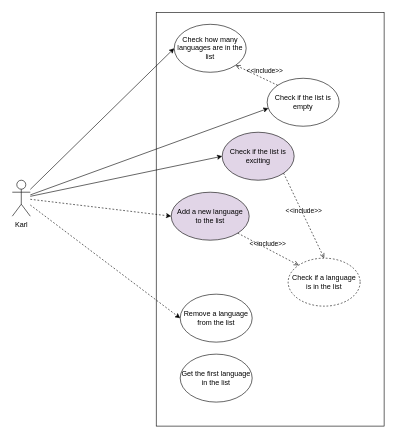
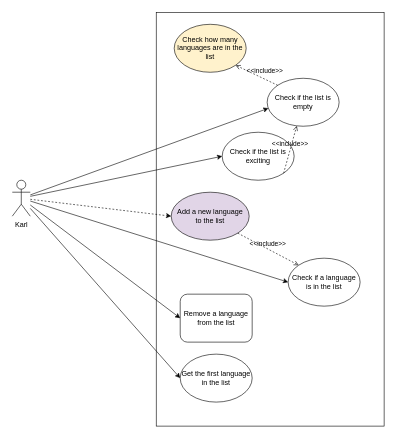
(210, 48) -> (210, 48)
(258, 156) -> (258, 156)
(47, 173) -> none
(304, 216) -> (290, 151)
none -> (157, 241)
(104, 261) -> (104, 261)
(324, 282) -> (324, 282)
none -> (104, 292)
(216, 318) -> (216, 318)
